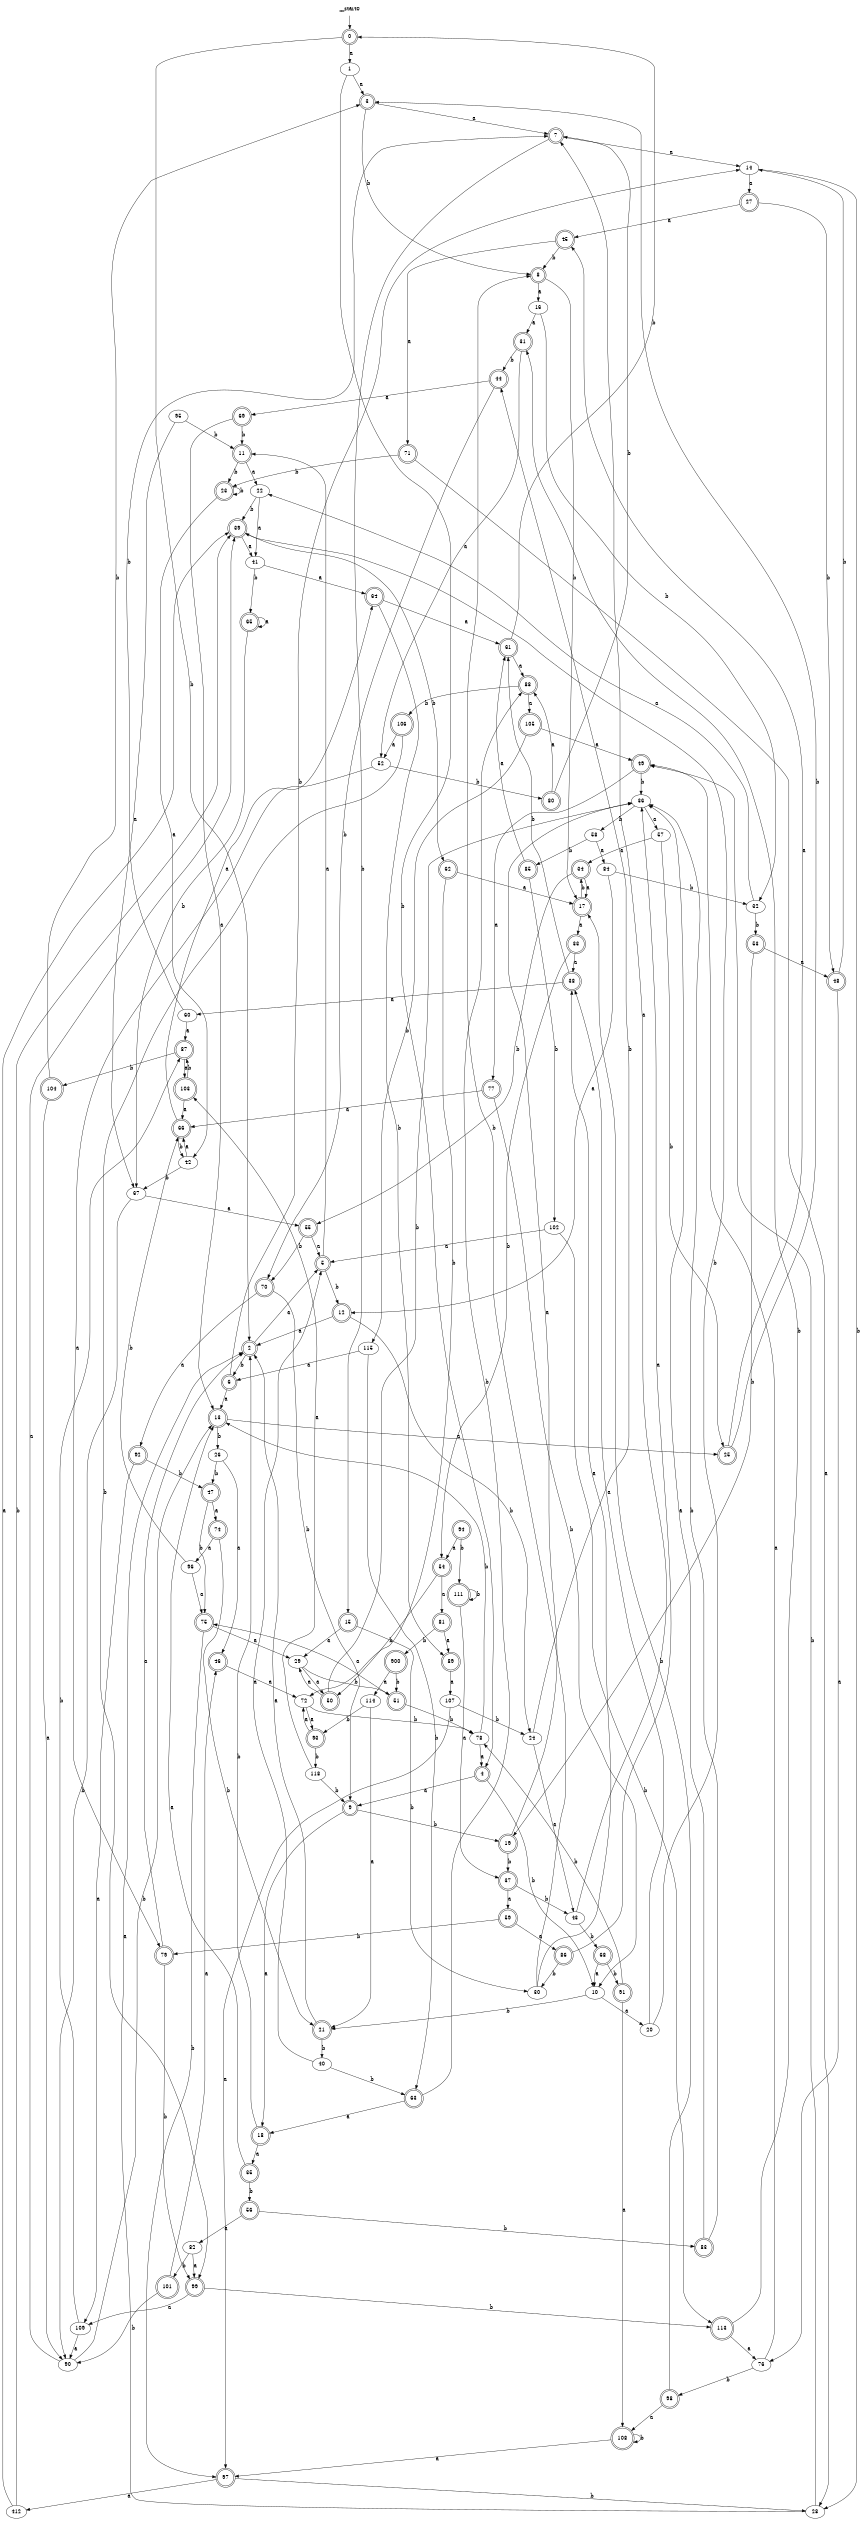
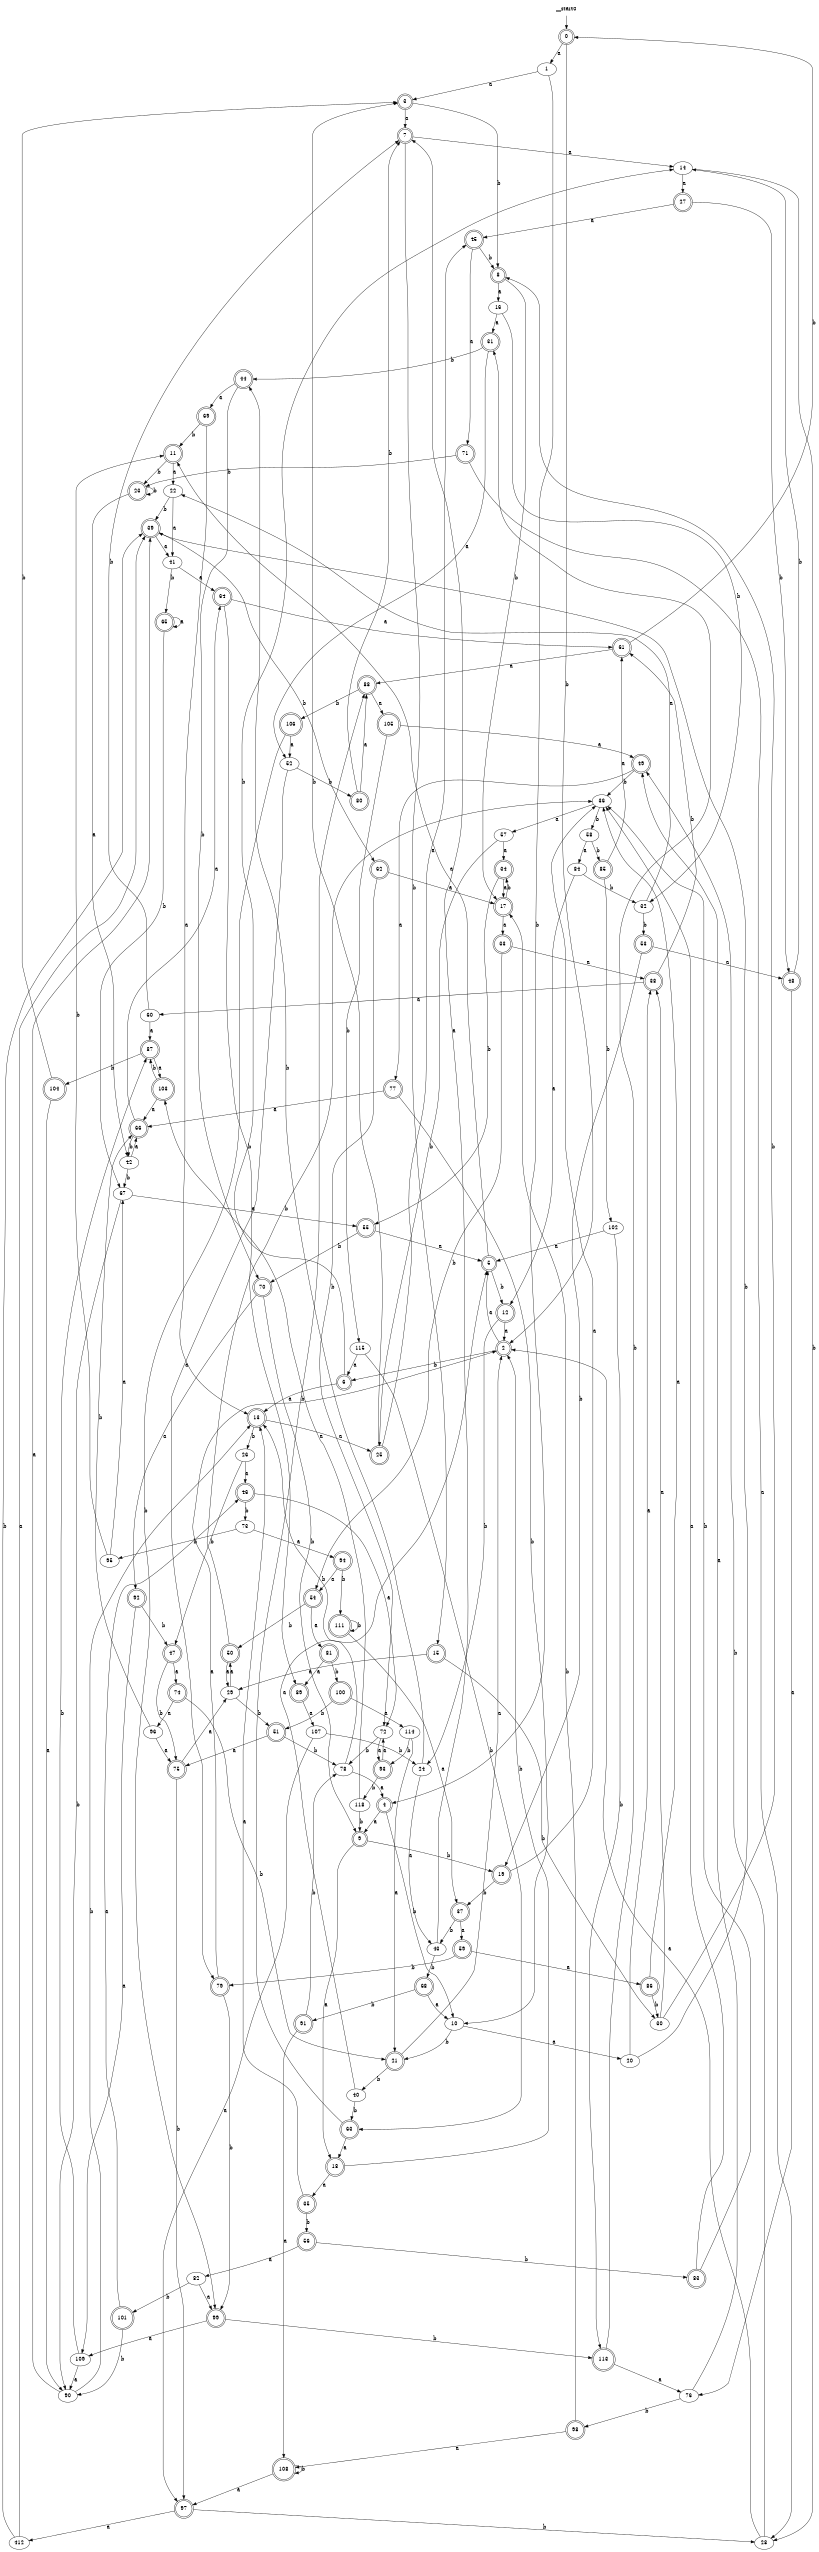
none -> (245, 1527)
(396, 1662) -> (341, 1693)
